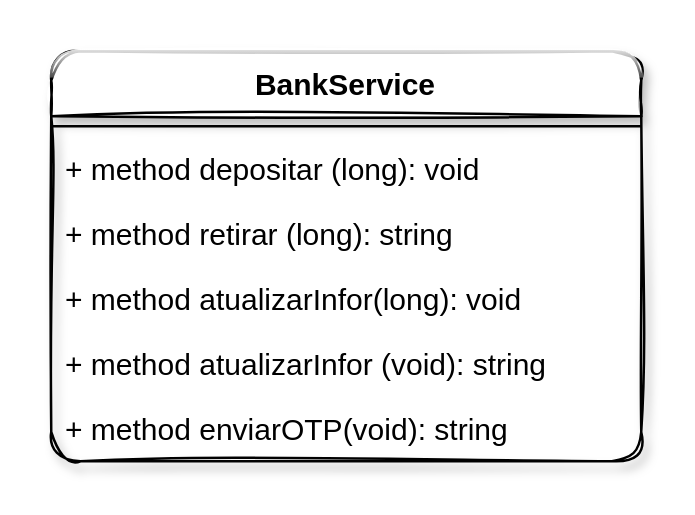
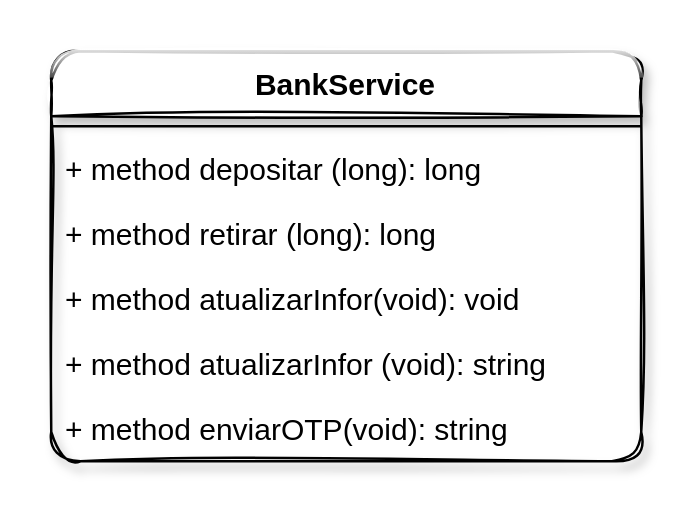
(294, 170) -> (294, 170)
(294, 235) -> (277, 235)
(328, 300) -> (328, 300)
